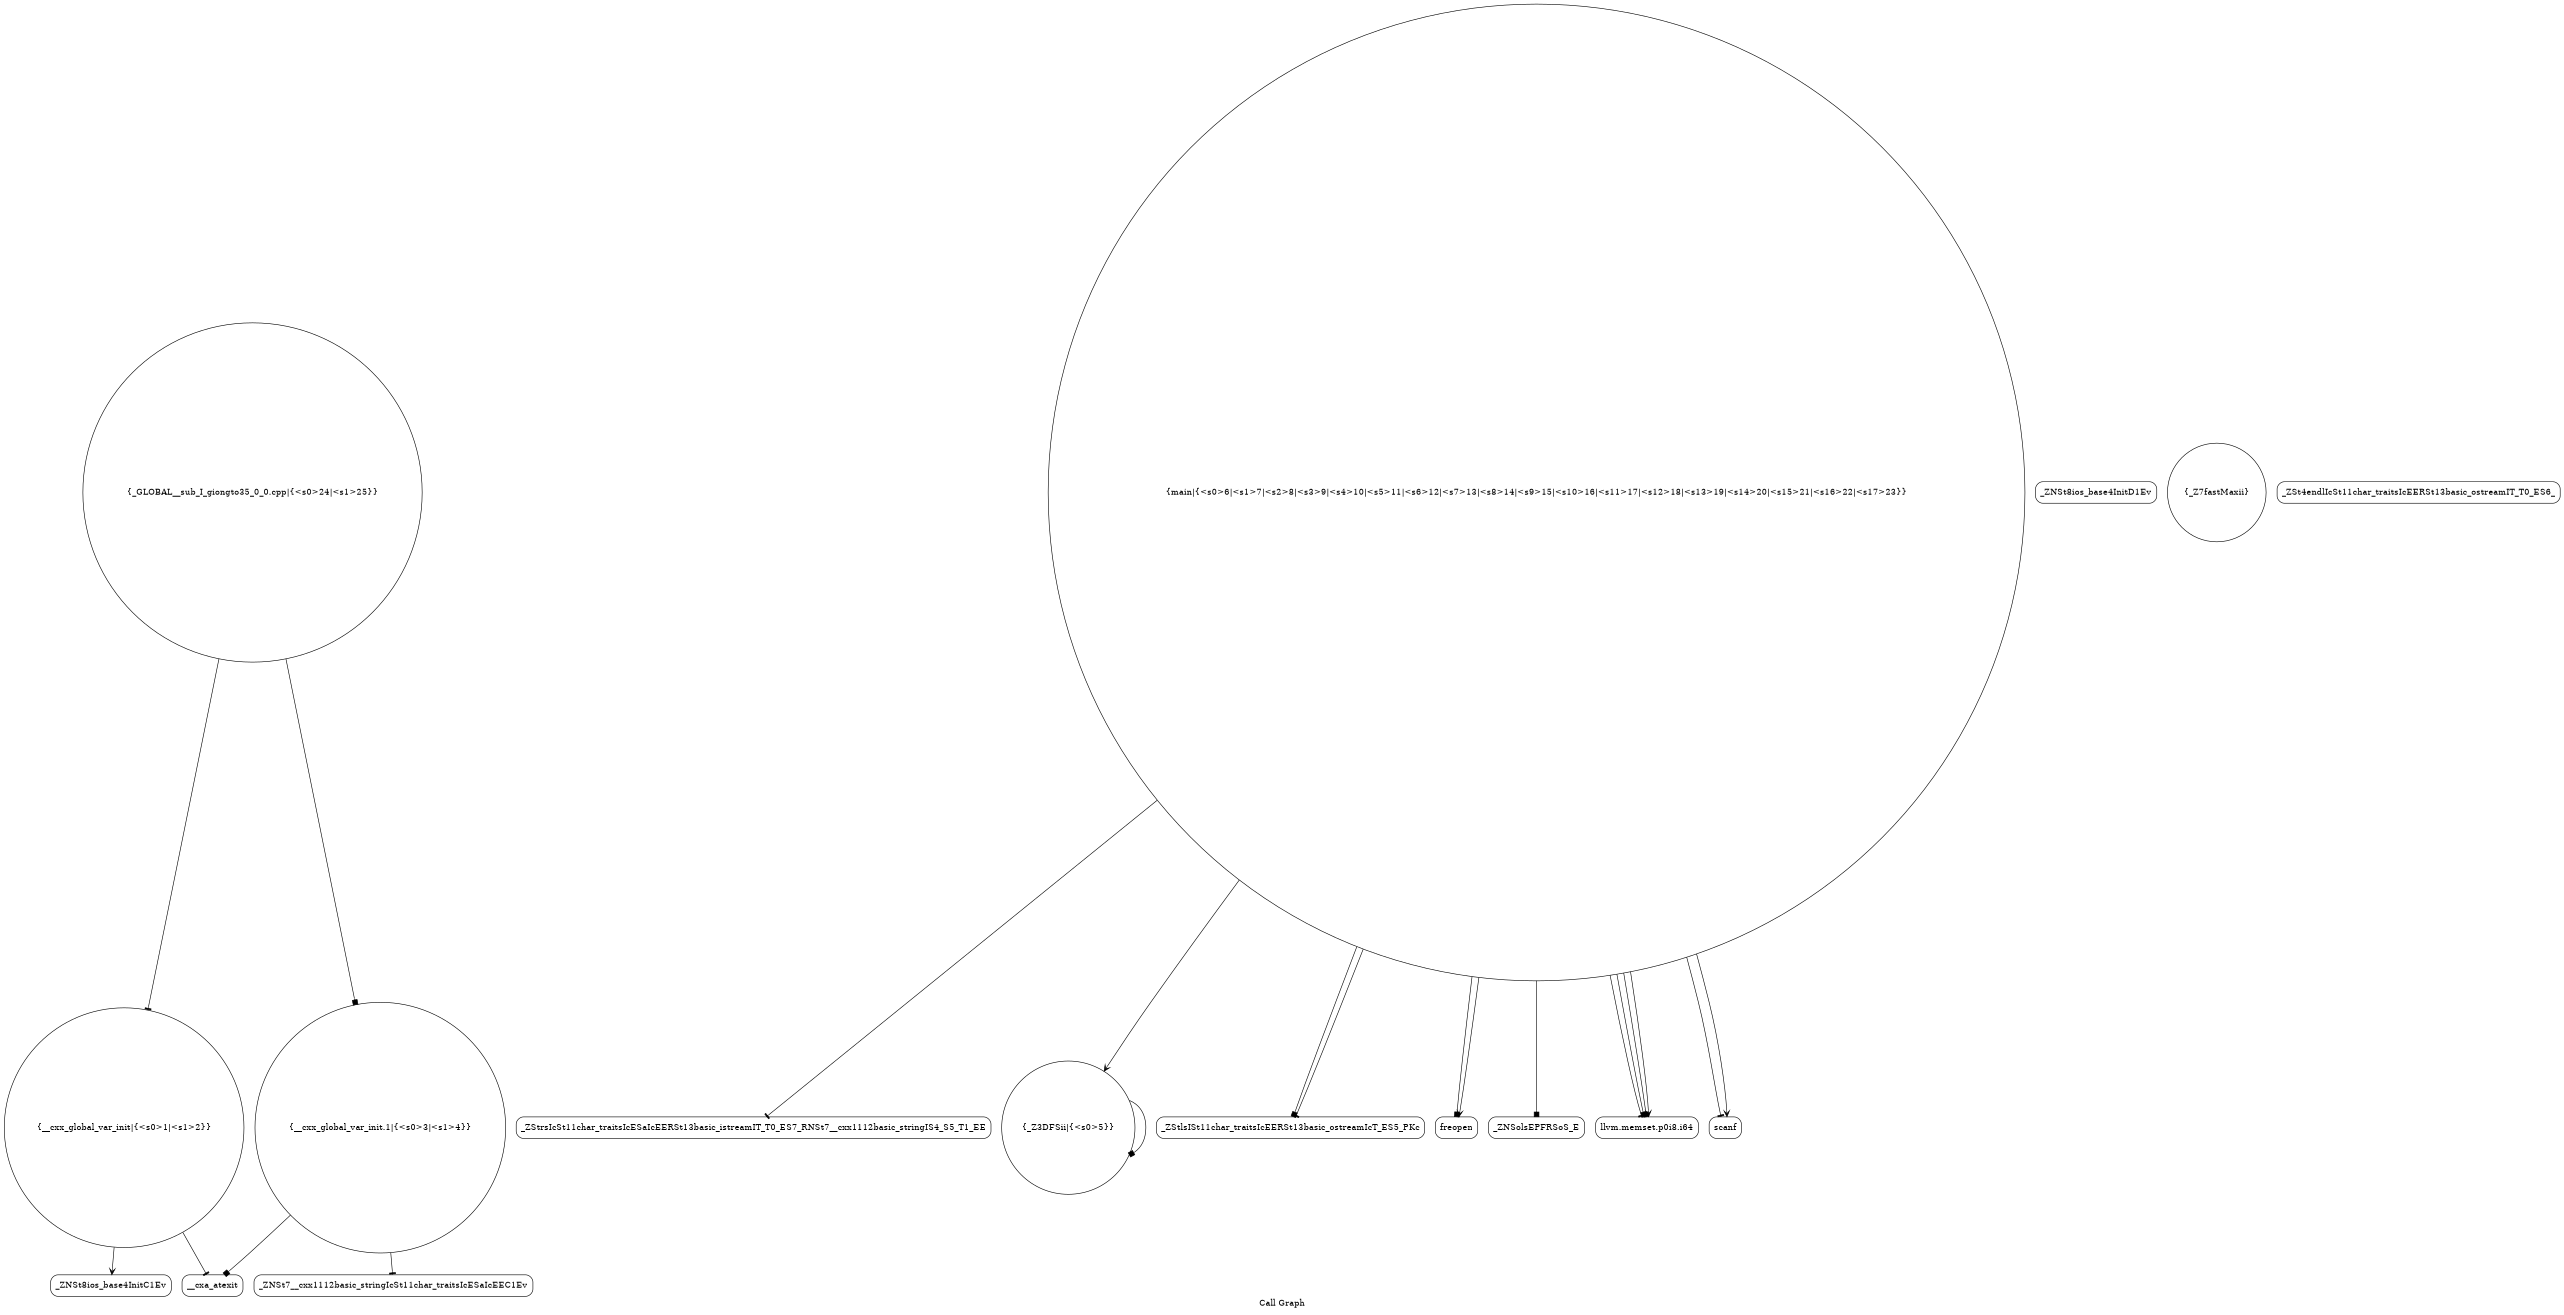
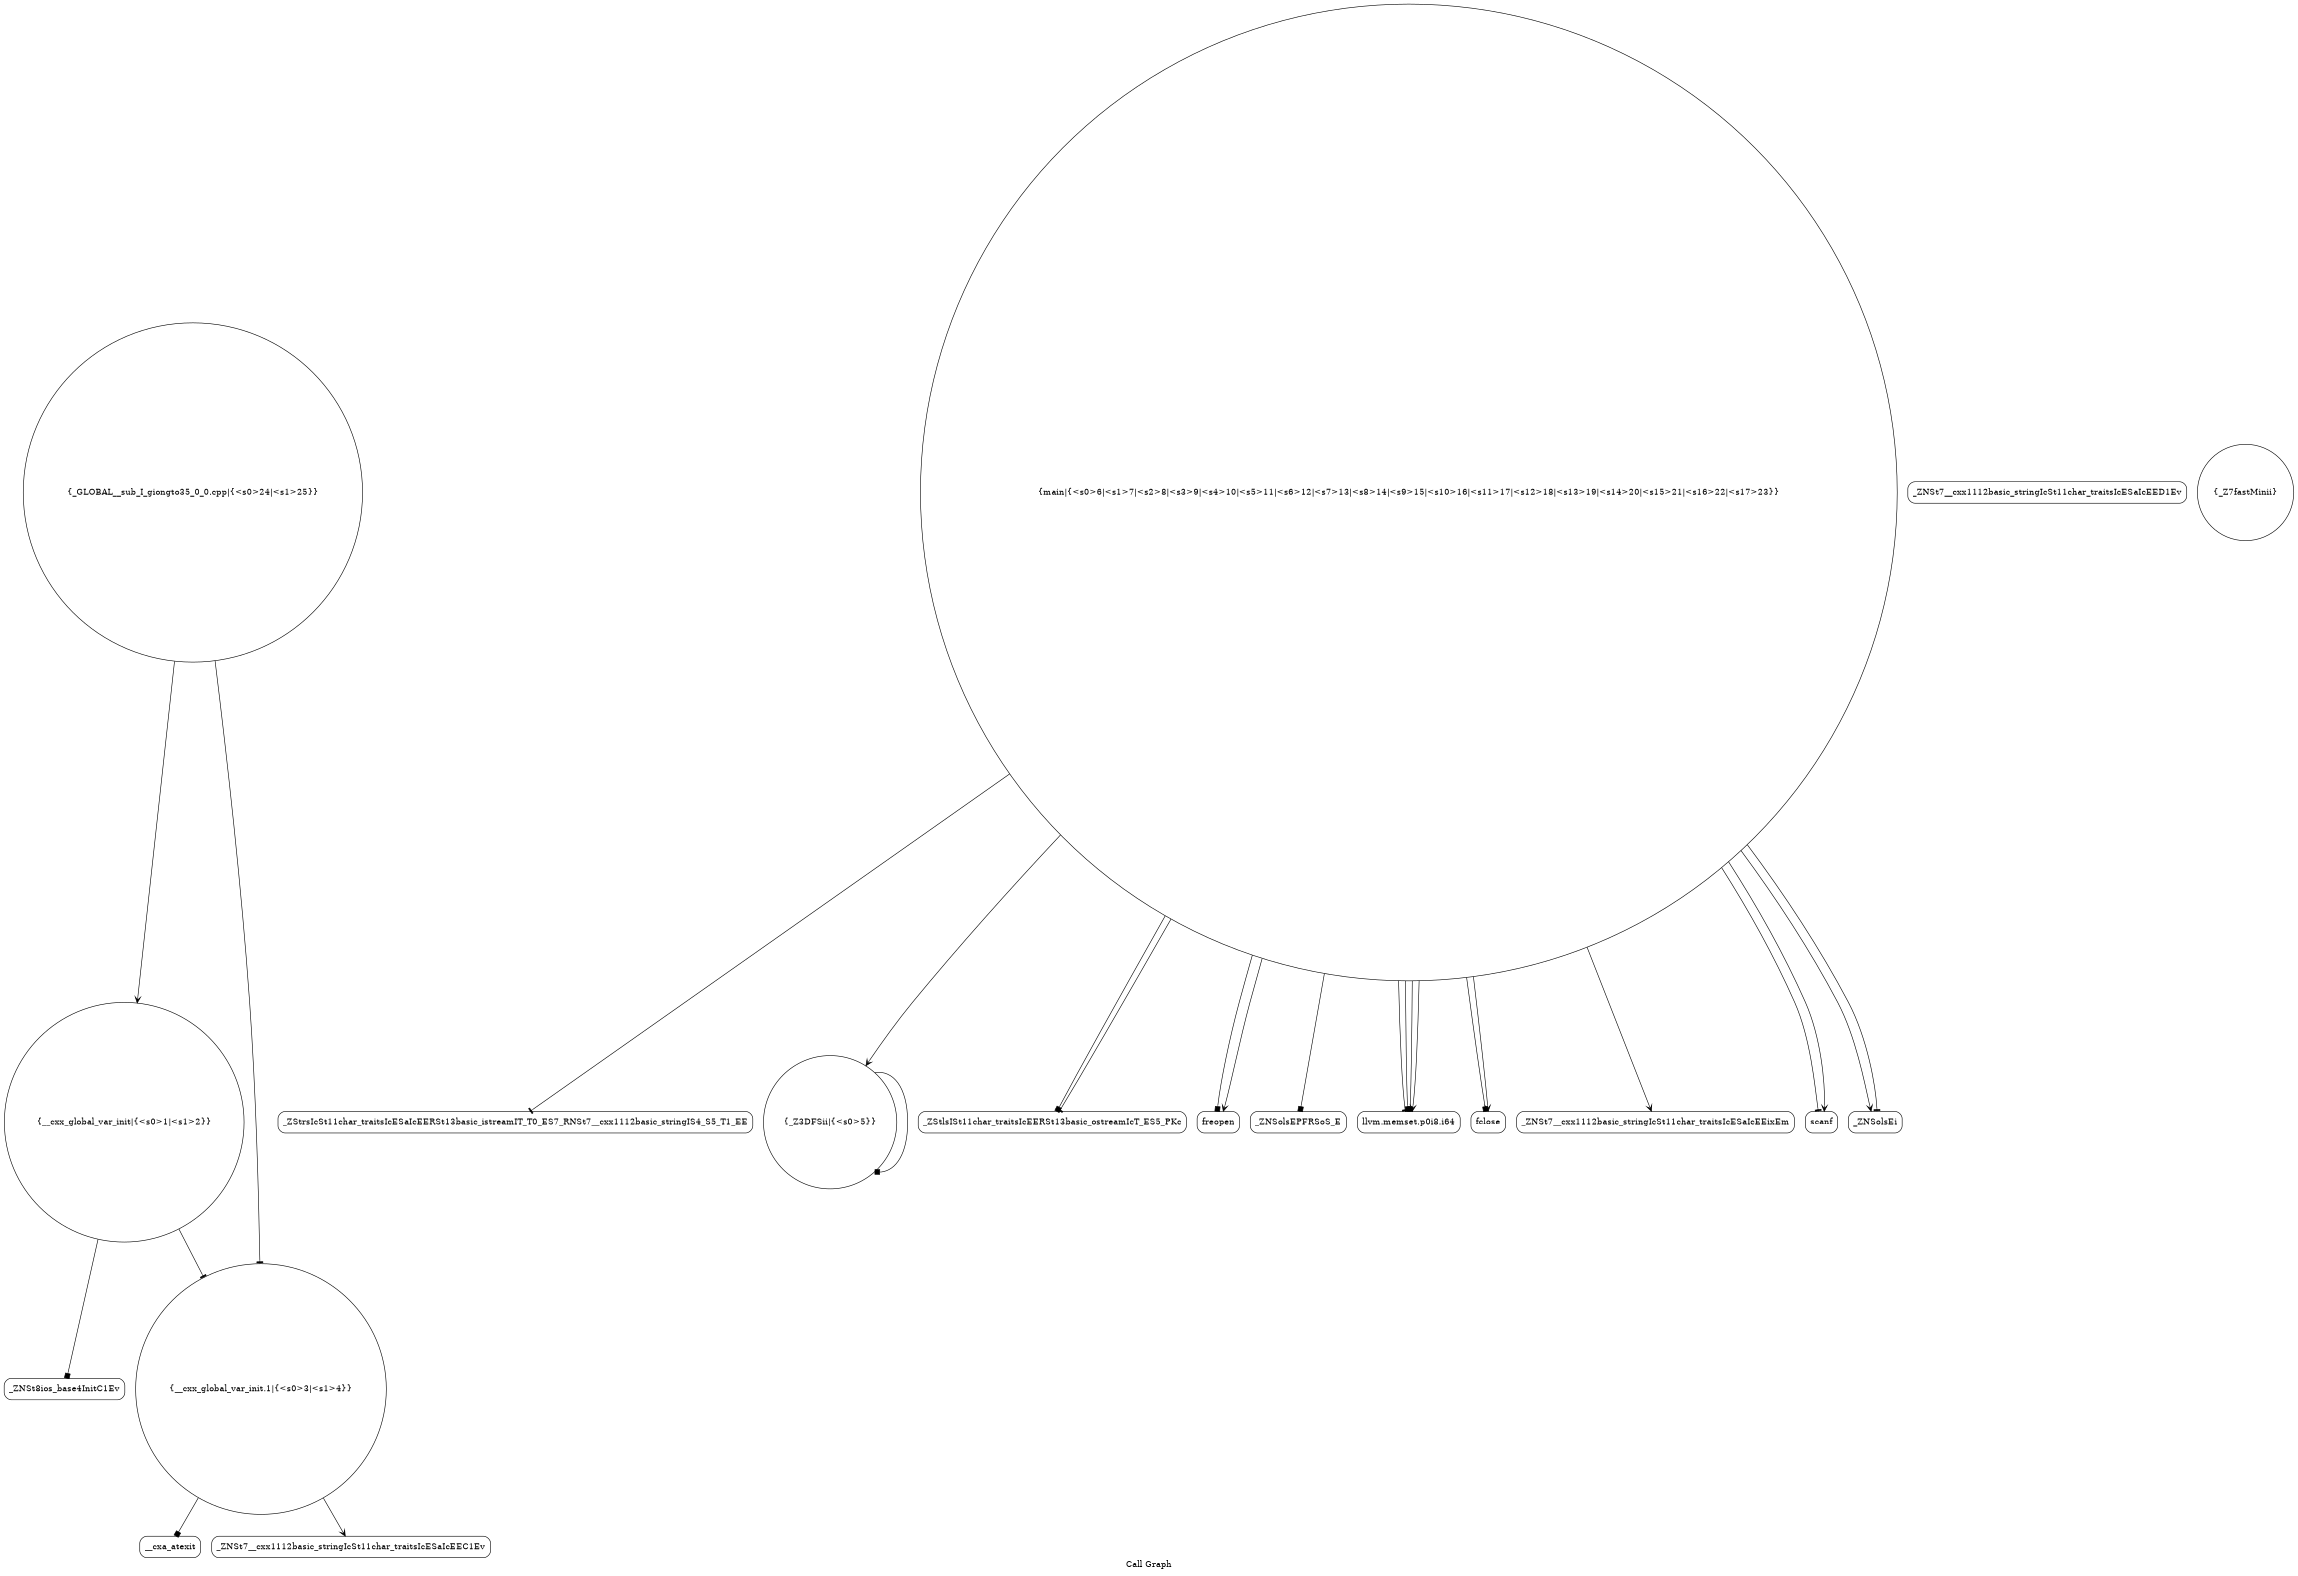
none -> (2047, 492)
(2096, 492) -> none
(2217, 492) -> none
none -> (2246, 492)
(2419, 492) -> none
(320, 829) -> (246, 960)
(184, 833) -> (156, 829)
none -> (1488, 1122)
none -> (1656, 1122)
none -> (1875, 1122)
(194, 1252) -> (191, 1252)
(113, 1258) -> (83, 1306)
(392, 1262) -> (333, 1515)
